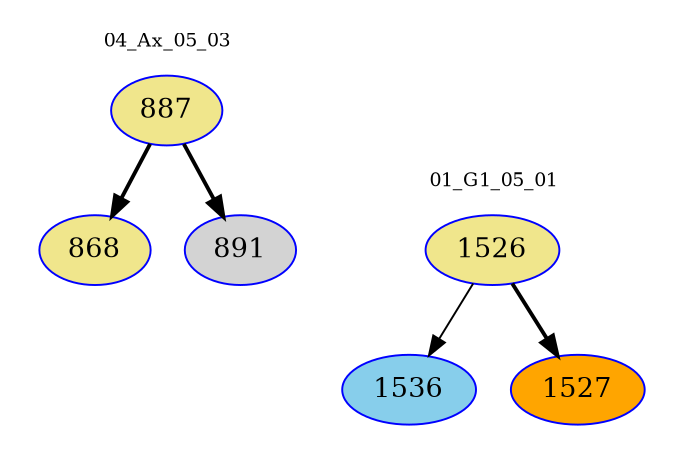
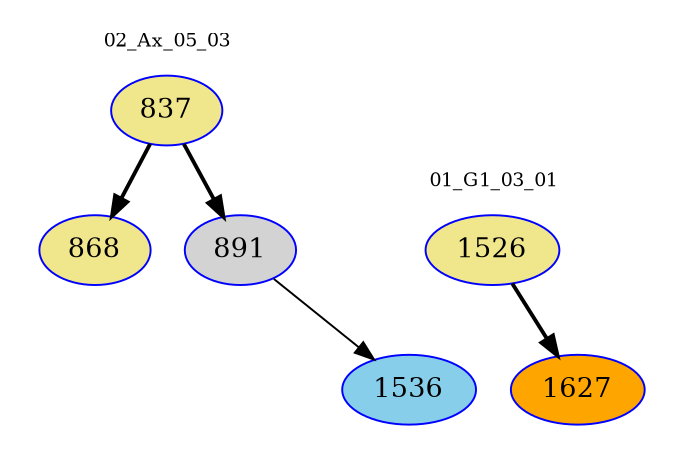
(168, 42) -> (168, 42)
(167, 111) -> (167, 111)
(494, 181) -> (494, 181)
(456, 311) -> (316, 313)
(578, 390) -> (578, 390)
